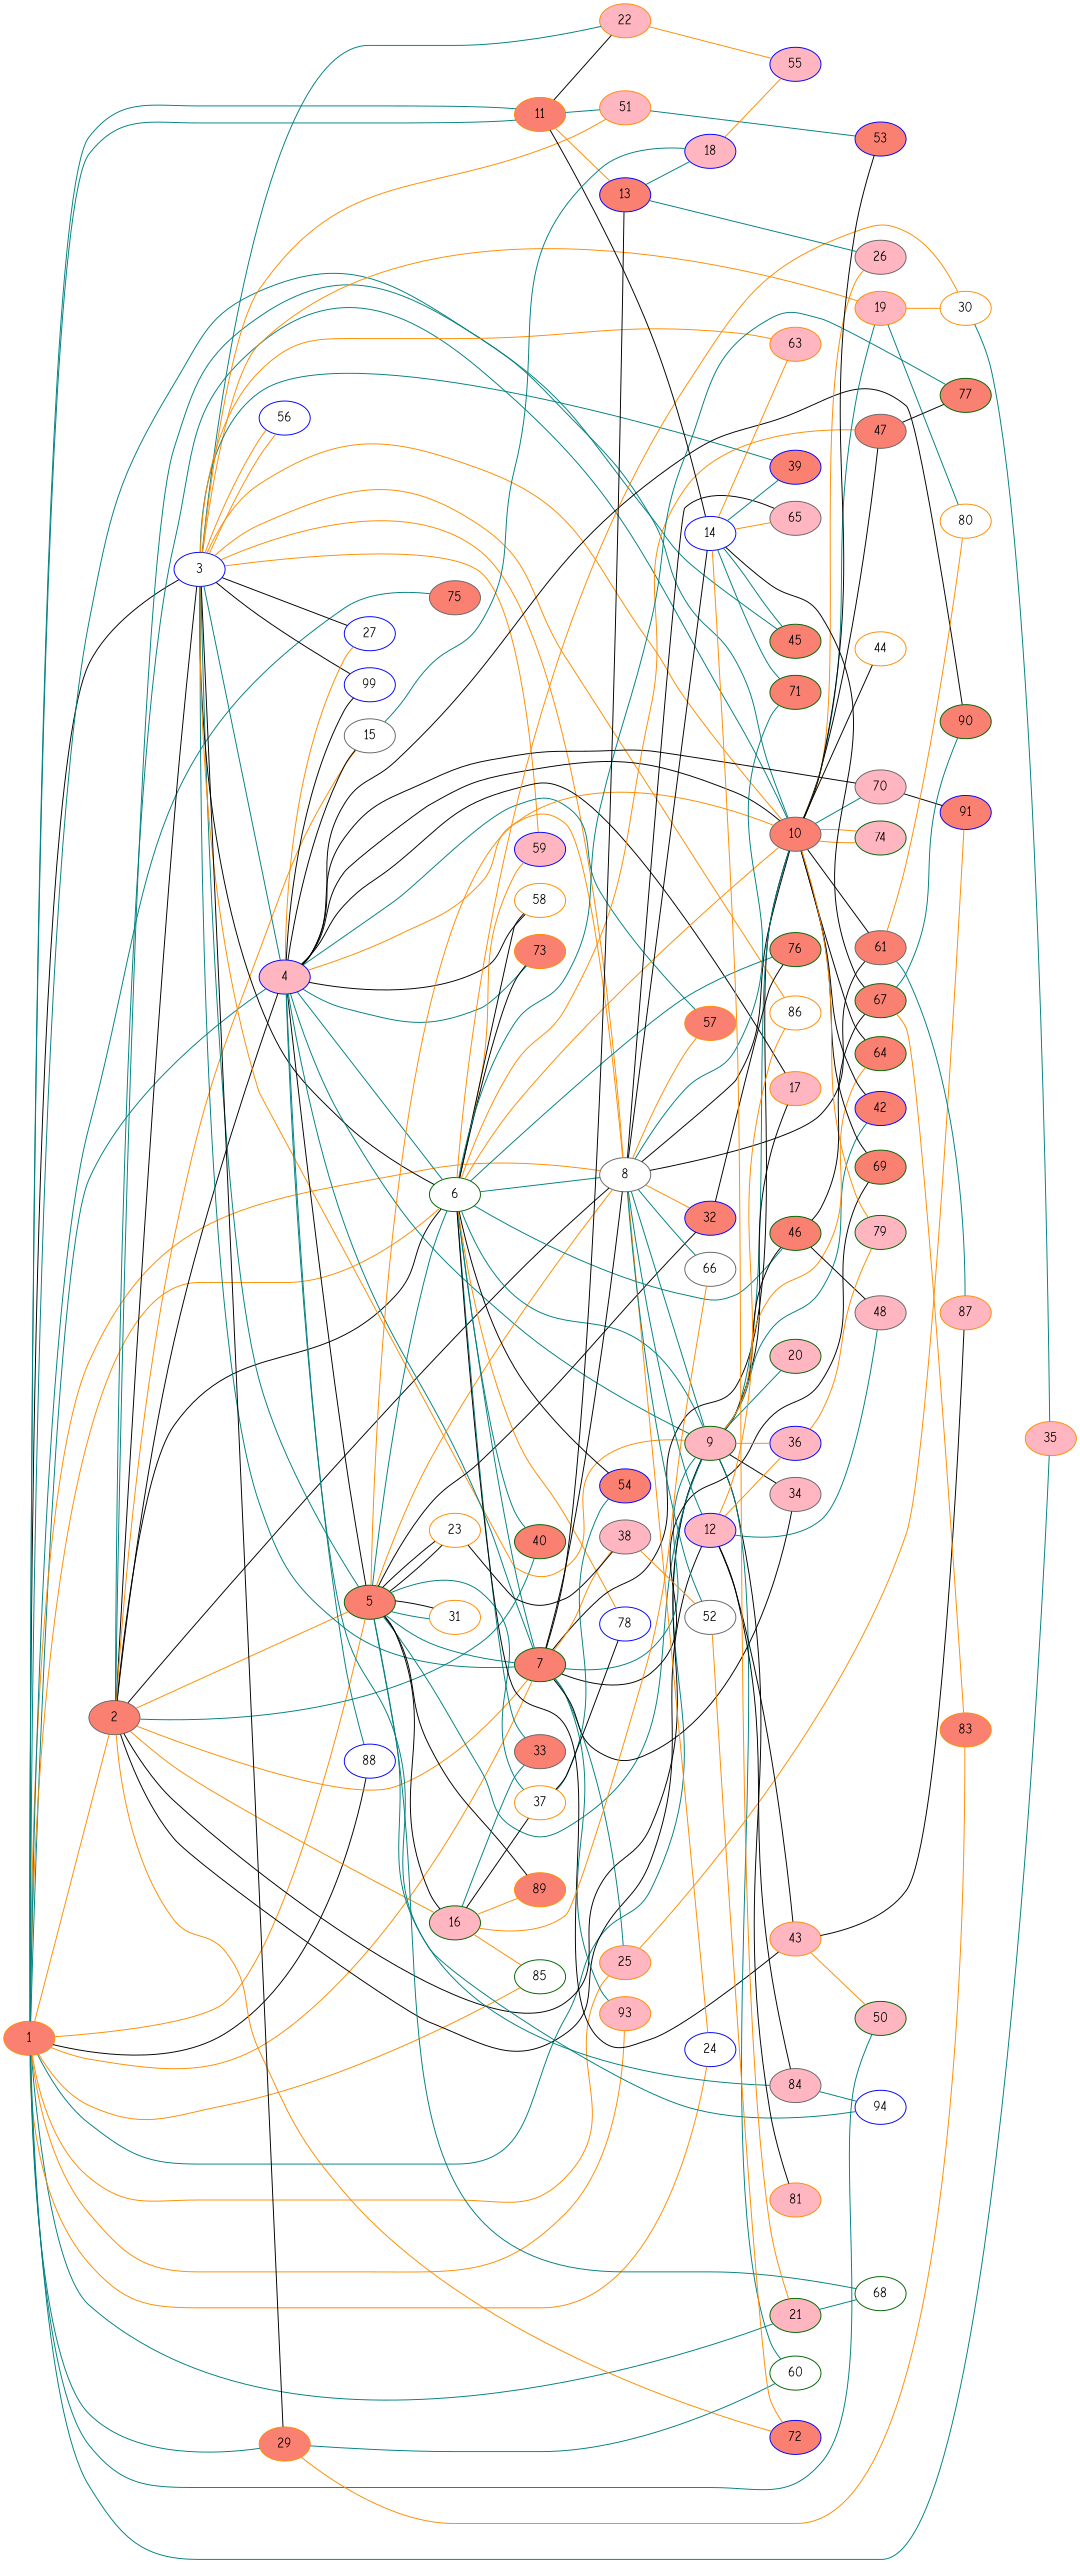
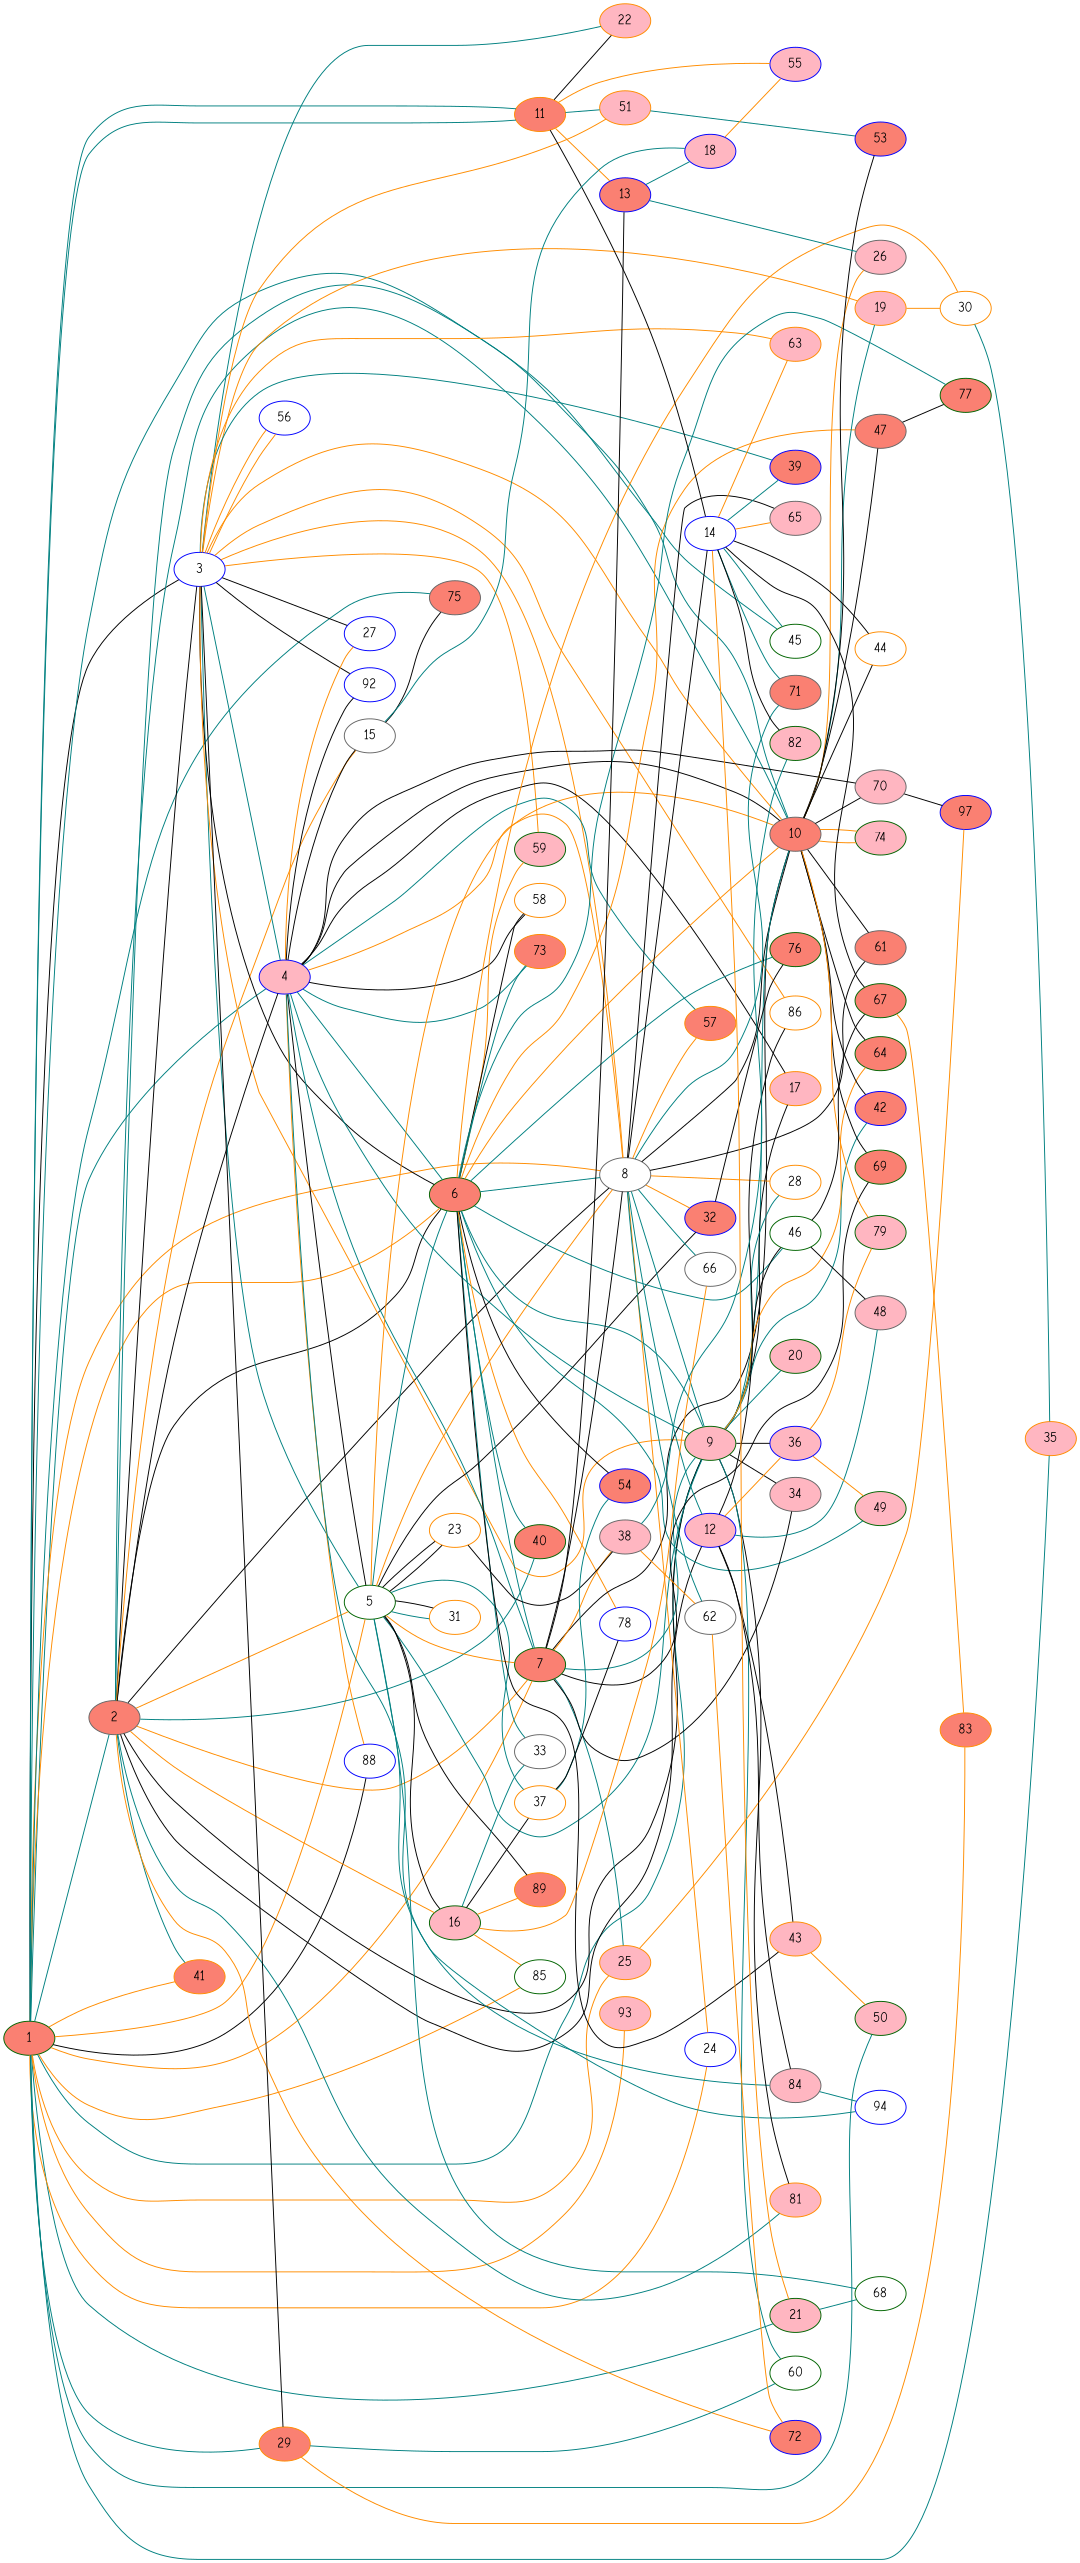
(710, 43) -> (661, 69)
(966, 521) -> none
none -> (809, 576)
(795, 641) -> (795, 641)
none -> (413, 667)
(370, 685) -> (370, 685)
(795, 692) -> (795, 692)
(966, 722) -> none
none -> (795, 743)
(836, 812) -> (836, 812)
(966, 812) -> (966, 812)
(540, 849) -> (540, 849)
(498, 1026) -> (498, 1026)
none -> (795, 1182)
(455, 1195) -> (455, 1195)
(217, 1213) -> none
(795, 1233) -> (795, 1233)
(751, 1271) -> (750, 1197)
(966, 1313) -> none
(310, 1371) -> (310, 1371)
(760, 1443) -> (760, 1443)
none -> (881, 1509)
(370, 1602) -> (370, 1602)
(710, 1617) -> (710, 1617)
(446, 1649) -> (446, 1649)
(540, 1752) -> (540, 1752)
(584, 1790) -> none
(72, 1878) -> (72, 1878)
none -> (200, 1977)
(29, 2038) -> (29, 2038)
none -> (363, 2149)
